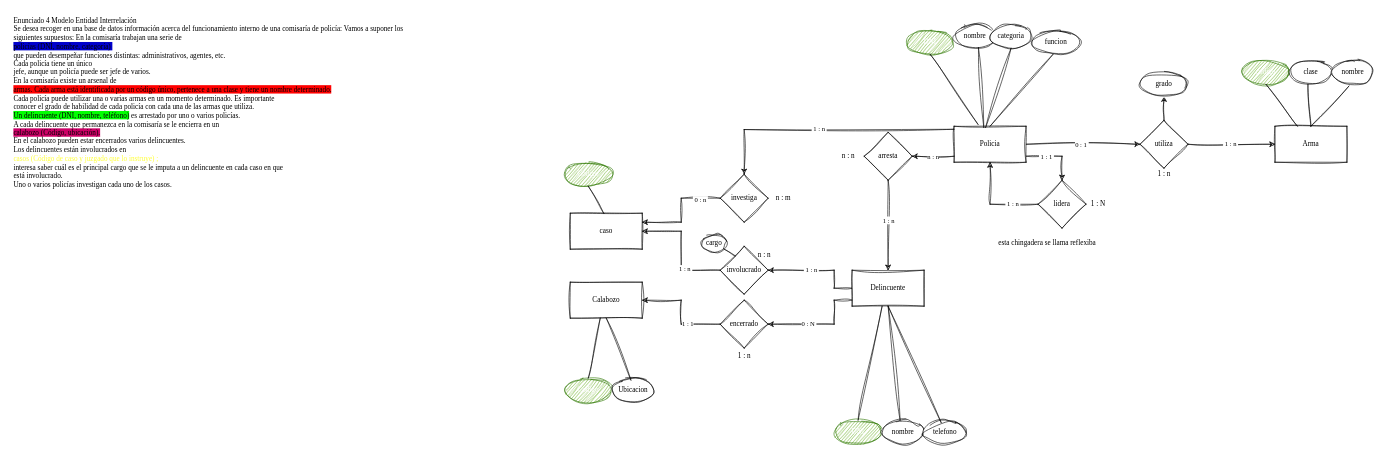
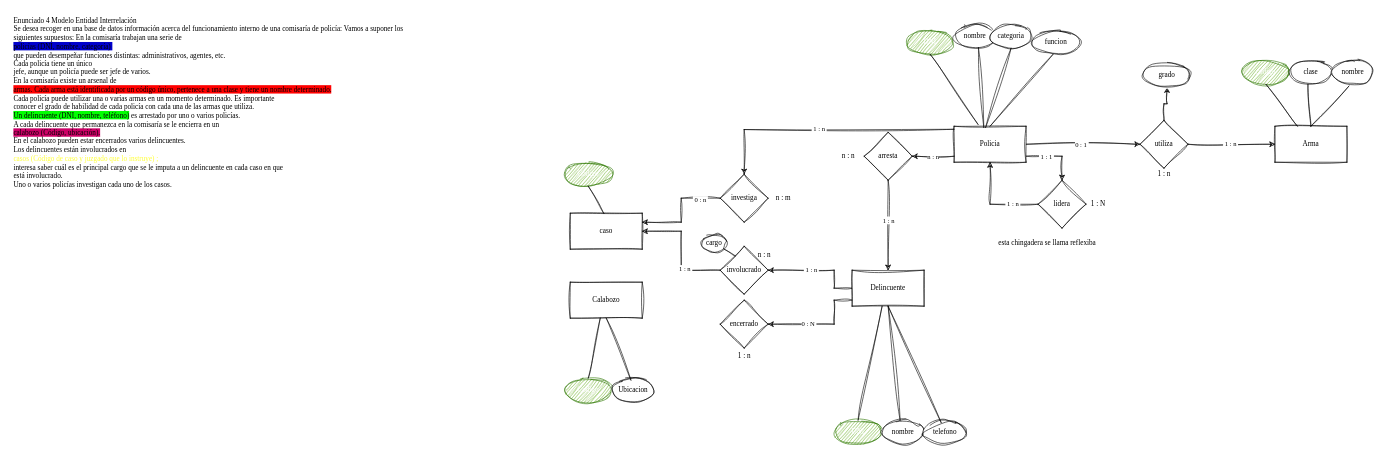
(1164, 84) -> (1167, 75)
(681, 314) -> none
